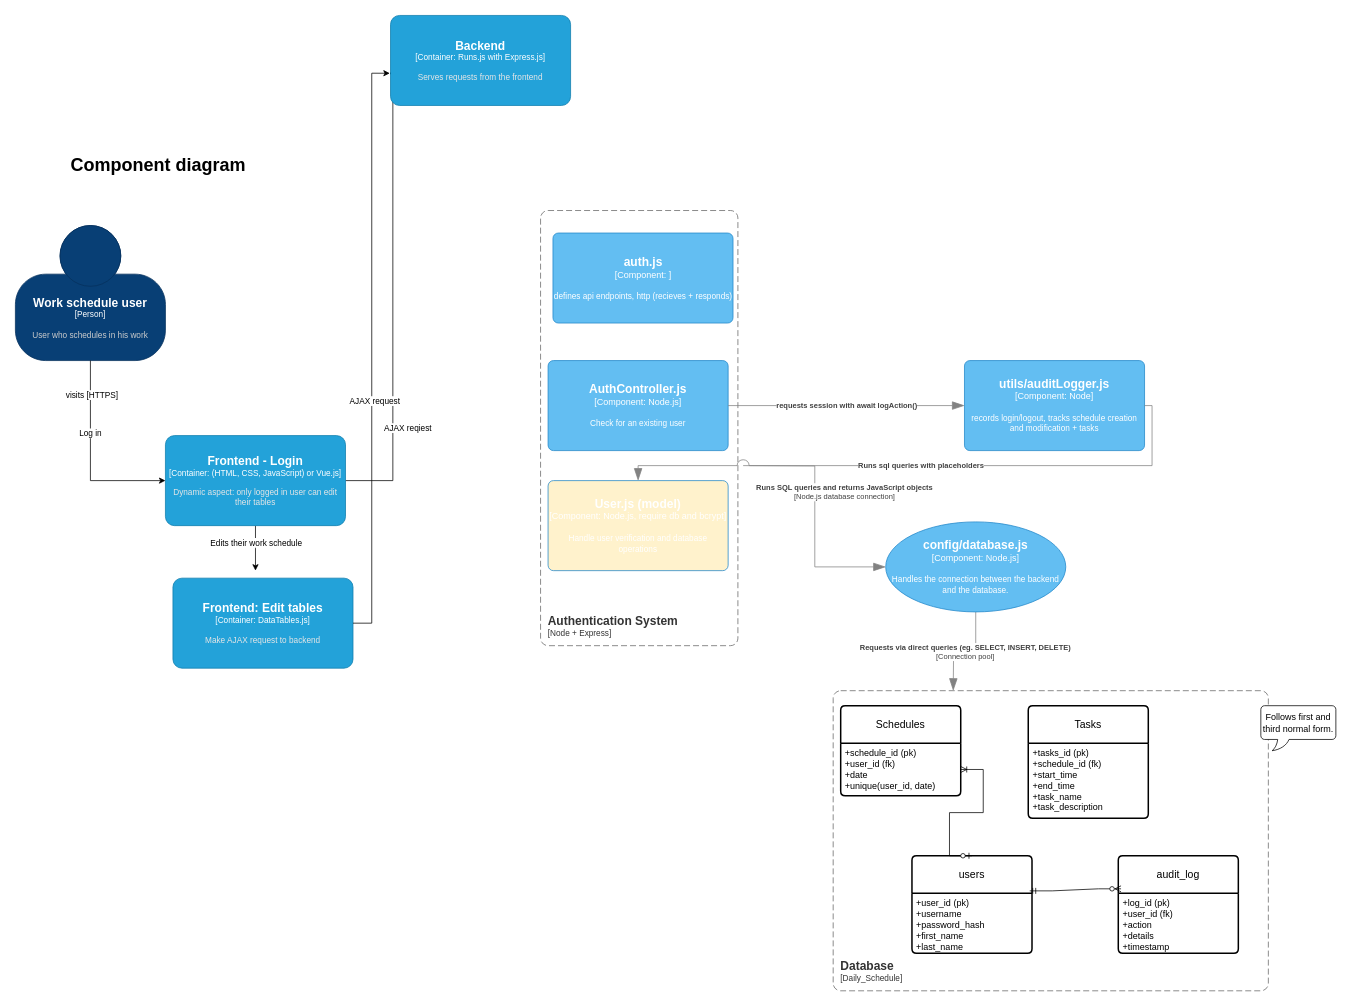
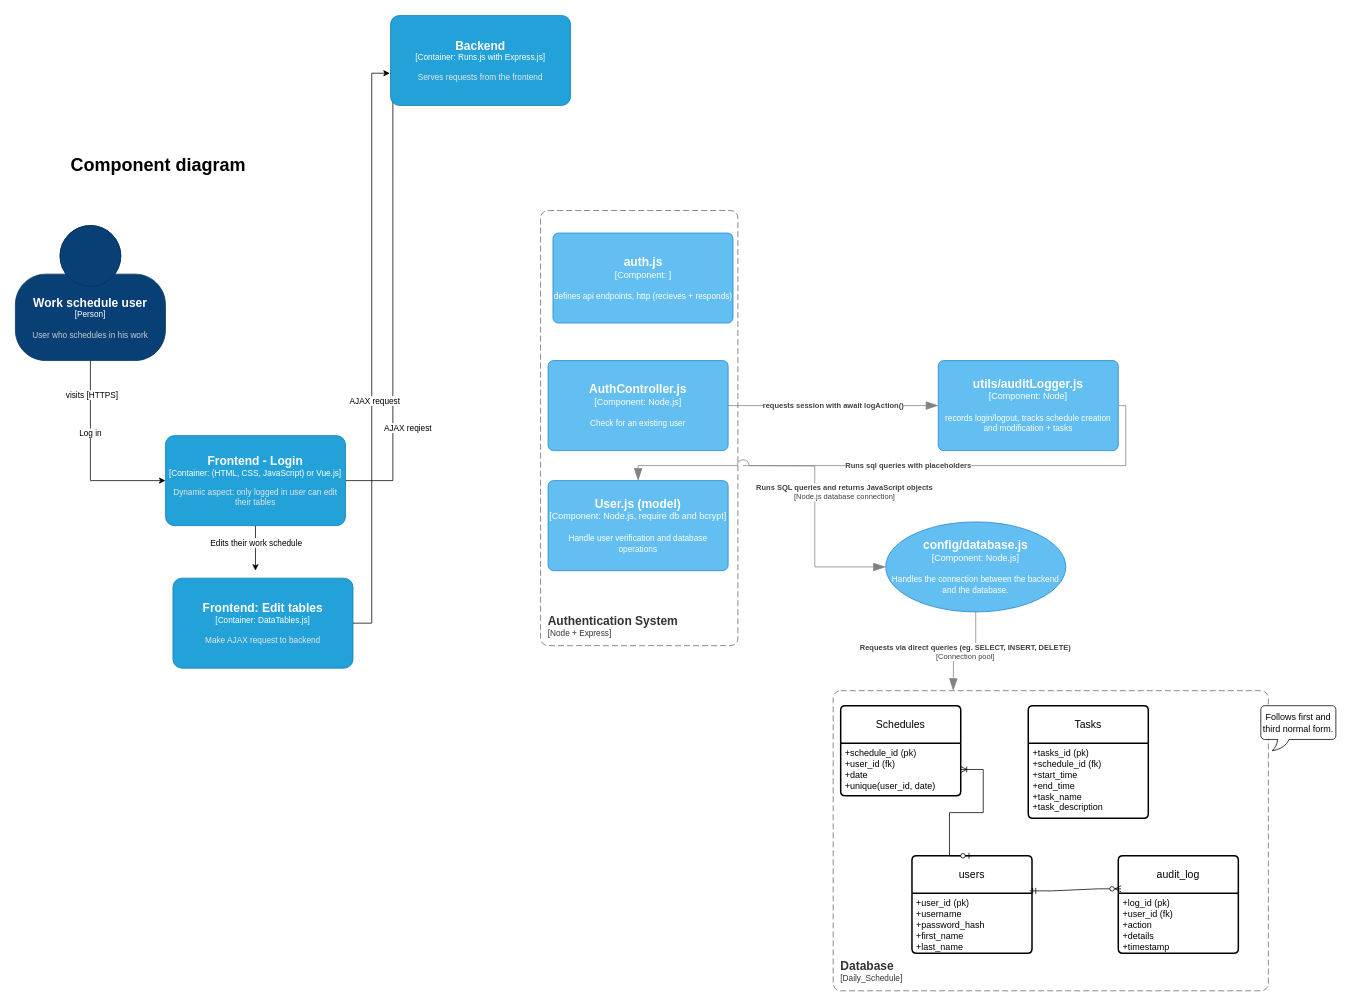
(1054, 405) -> (1028, 405)
(638, 525) -> (638, 525)
